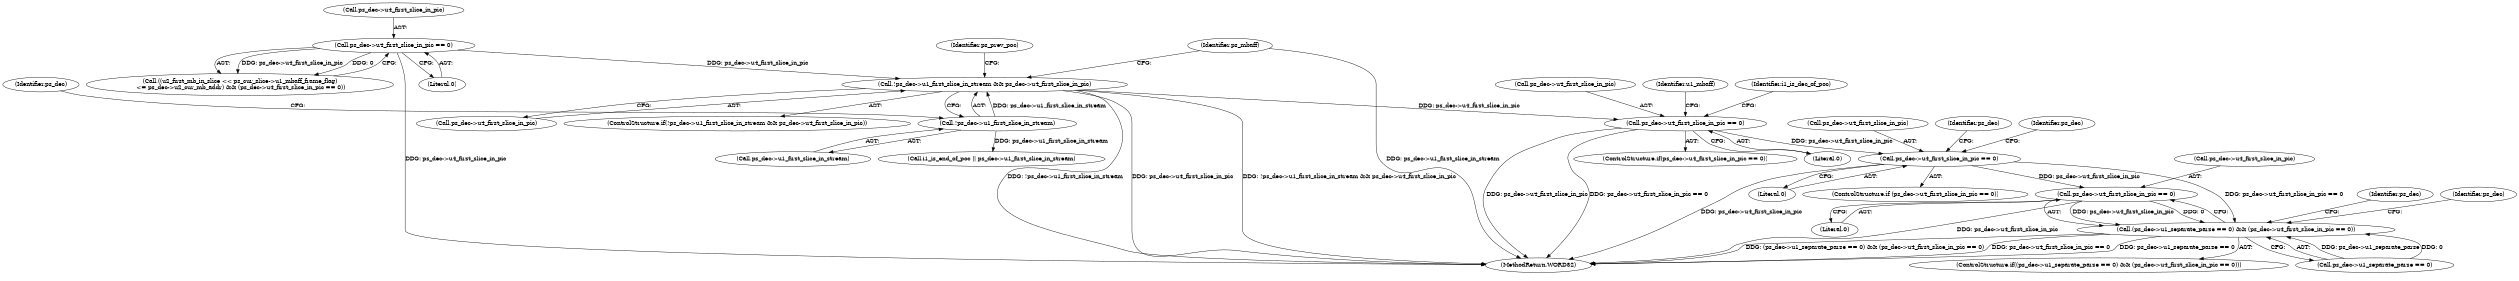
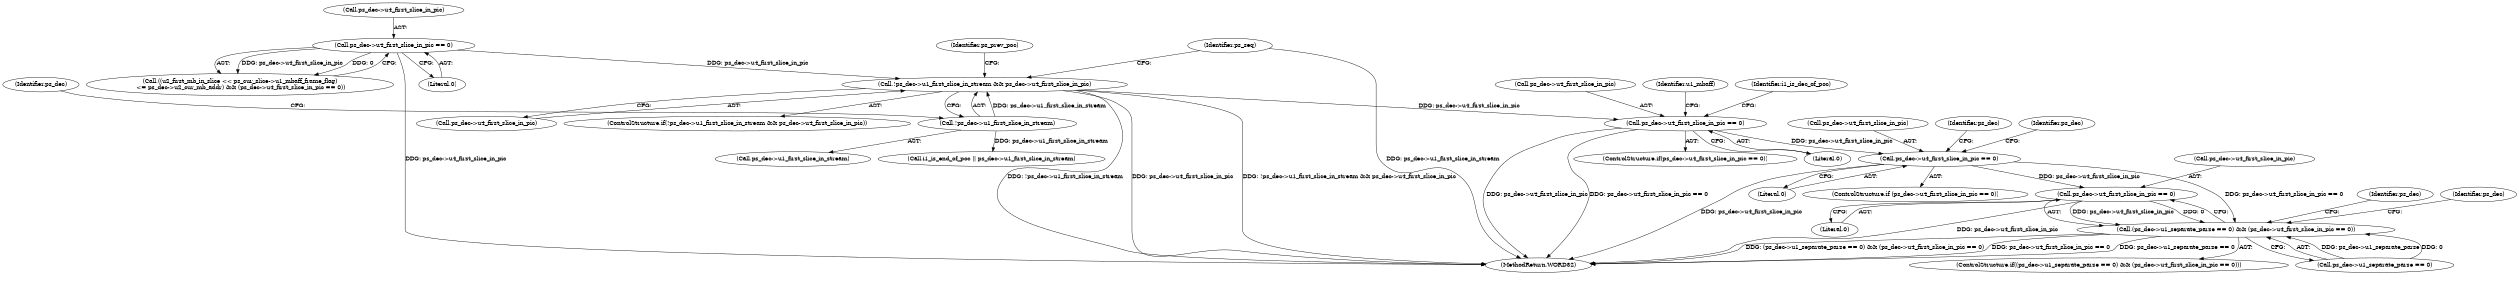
(1230, 46) -> (1230, 46)
(875, 137) -> none
